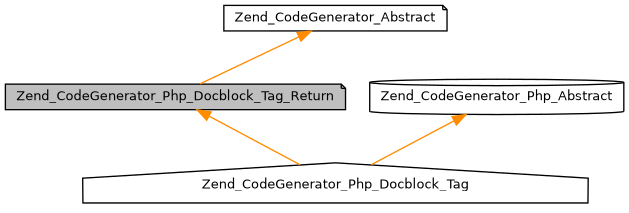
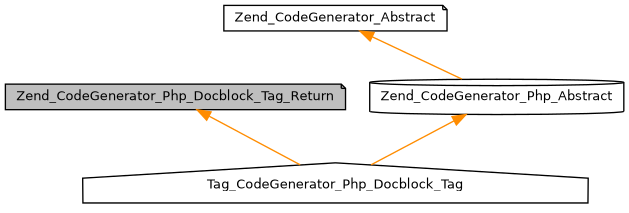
(249, 60) -> (417, 58)
(335, 185) -> (335, 185)
